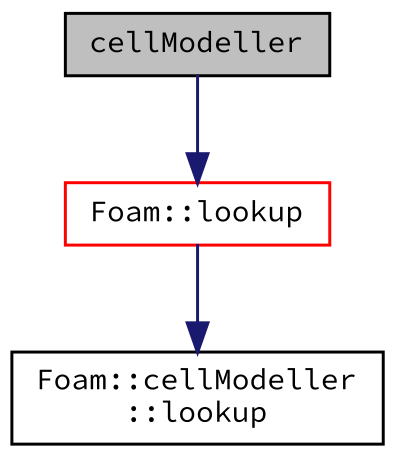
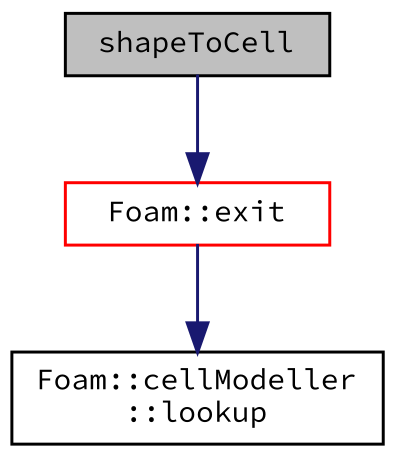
(198, 45) -> (198, 45)
(198, 214) -> (198, 214)
